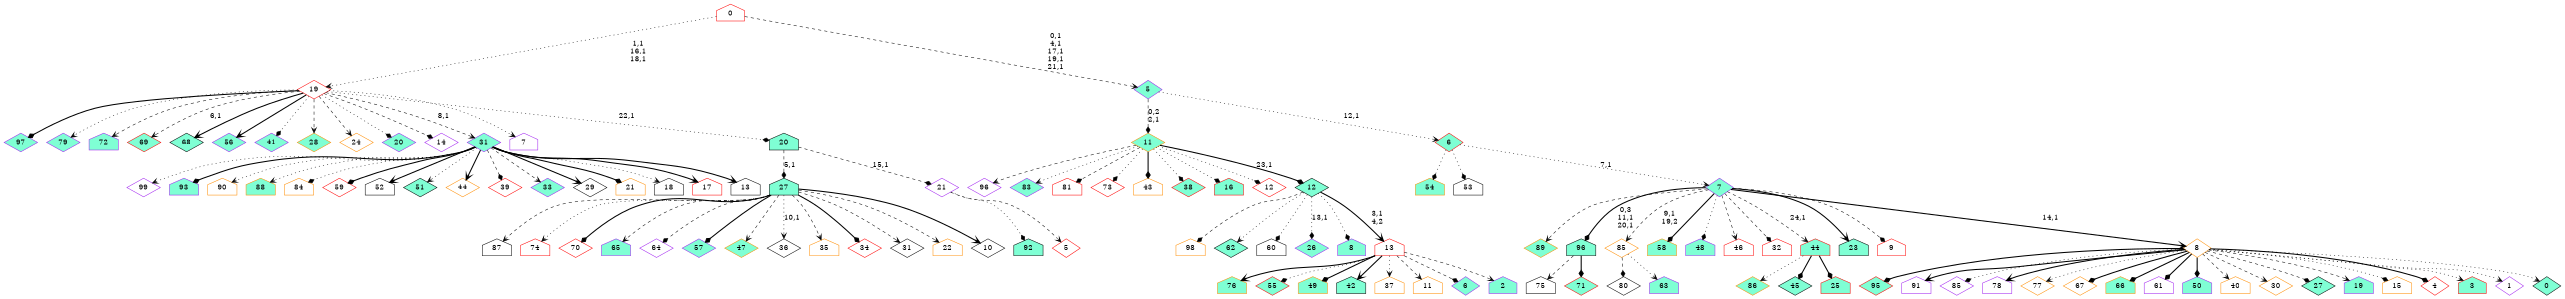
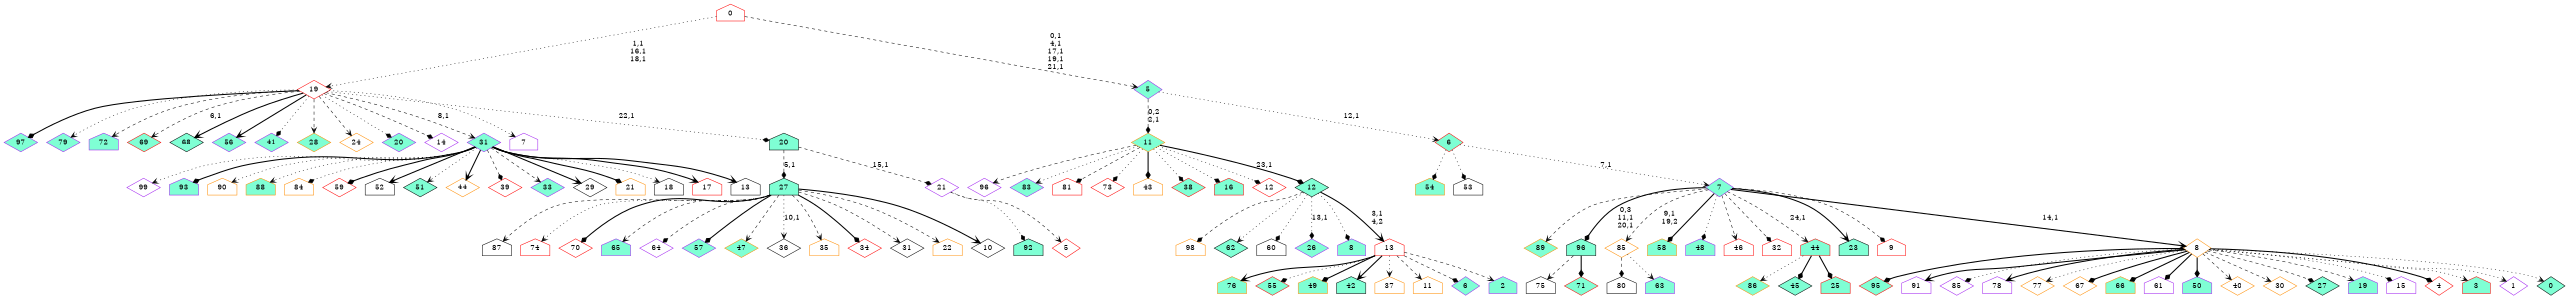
(1624, 286) -> (1622, 286)
(2236, 286) -> (2238, 286)
(2397, 286) -> (2401, 286)
